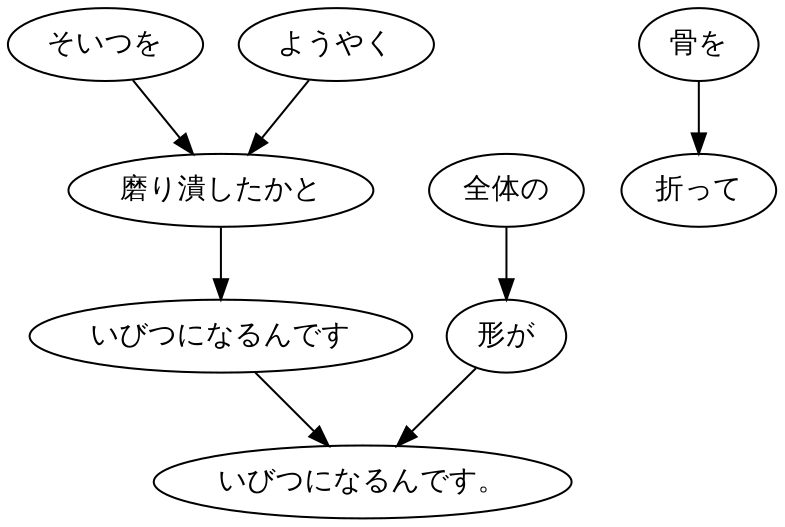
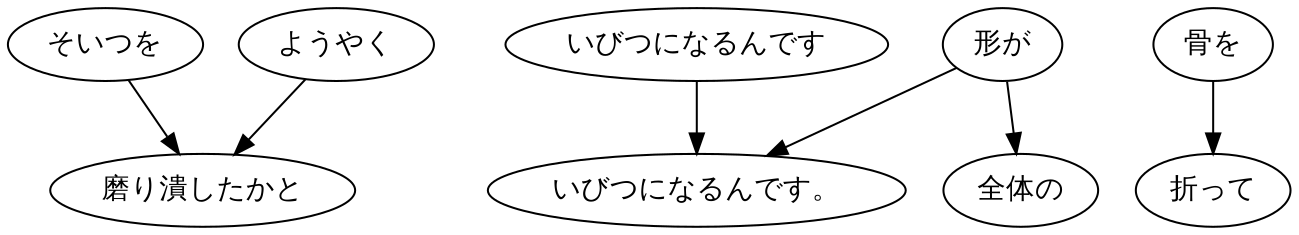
(221, 253) -> none
(506, 253) -> (1010, 108)
